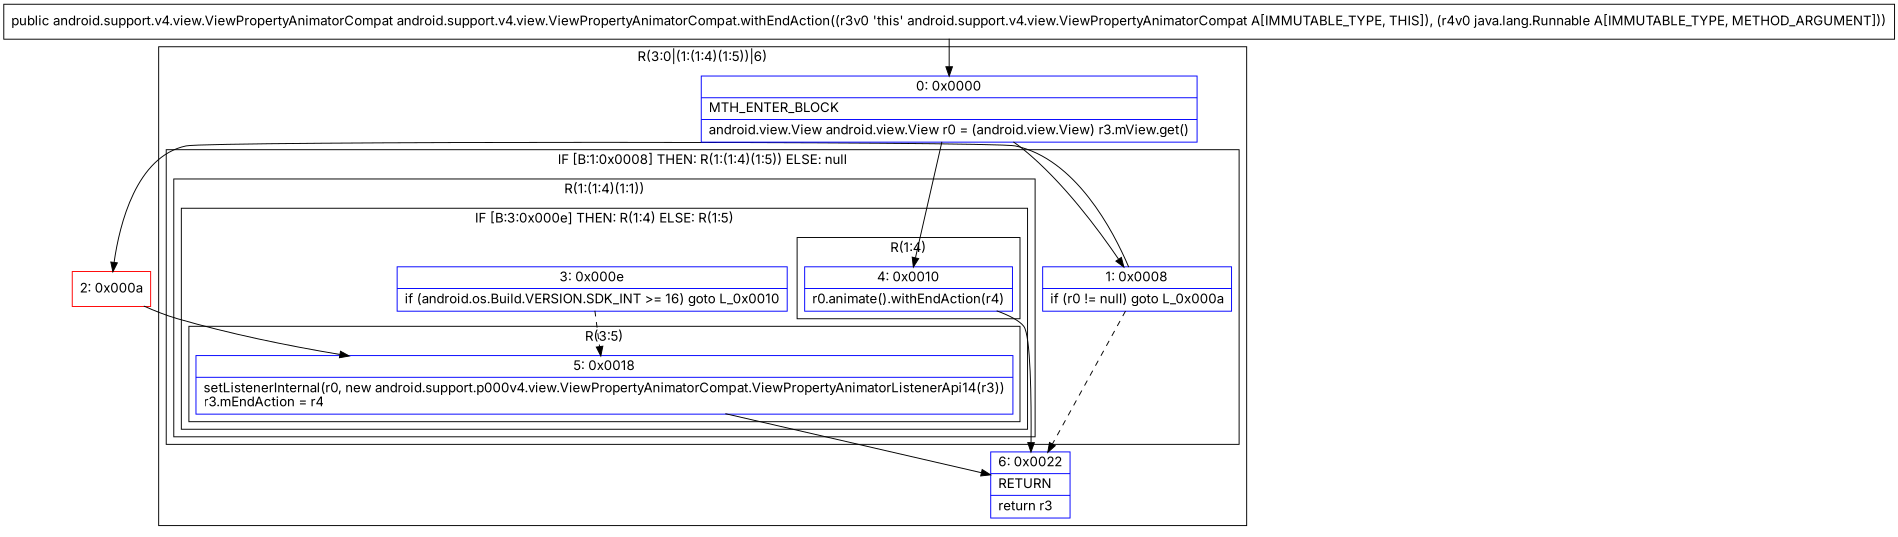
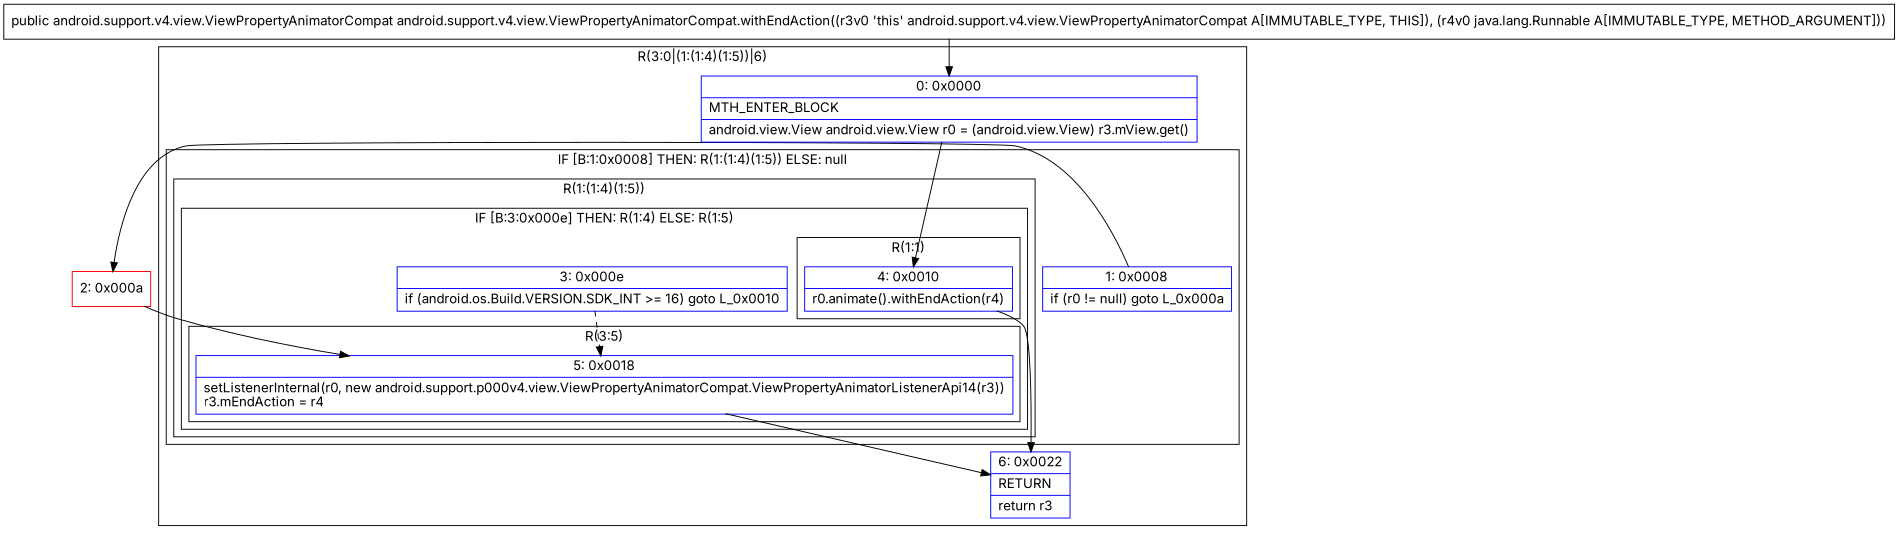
(604, 190) -> (604, 190)
(1071, 196) -> none
(909, 248) -> (909, 248)
(1089, 378) -> none
